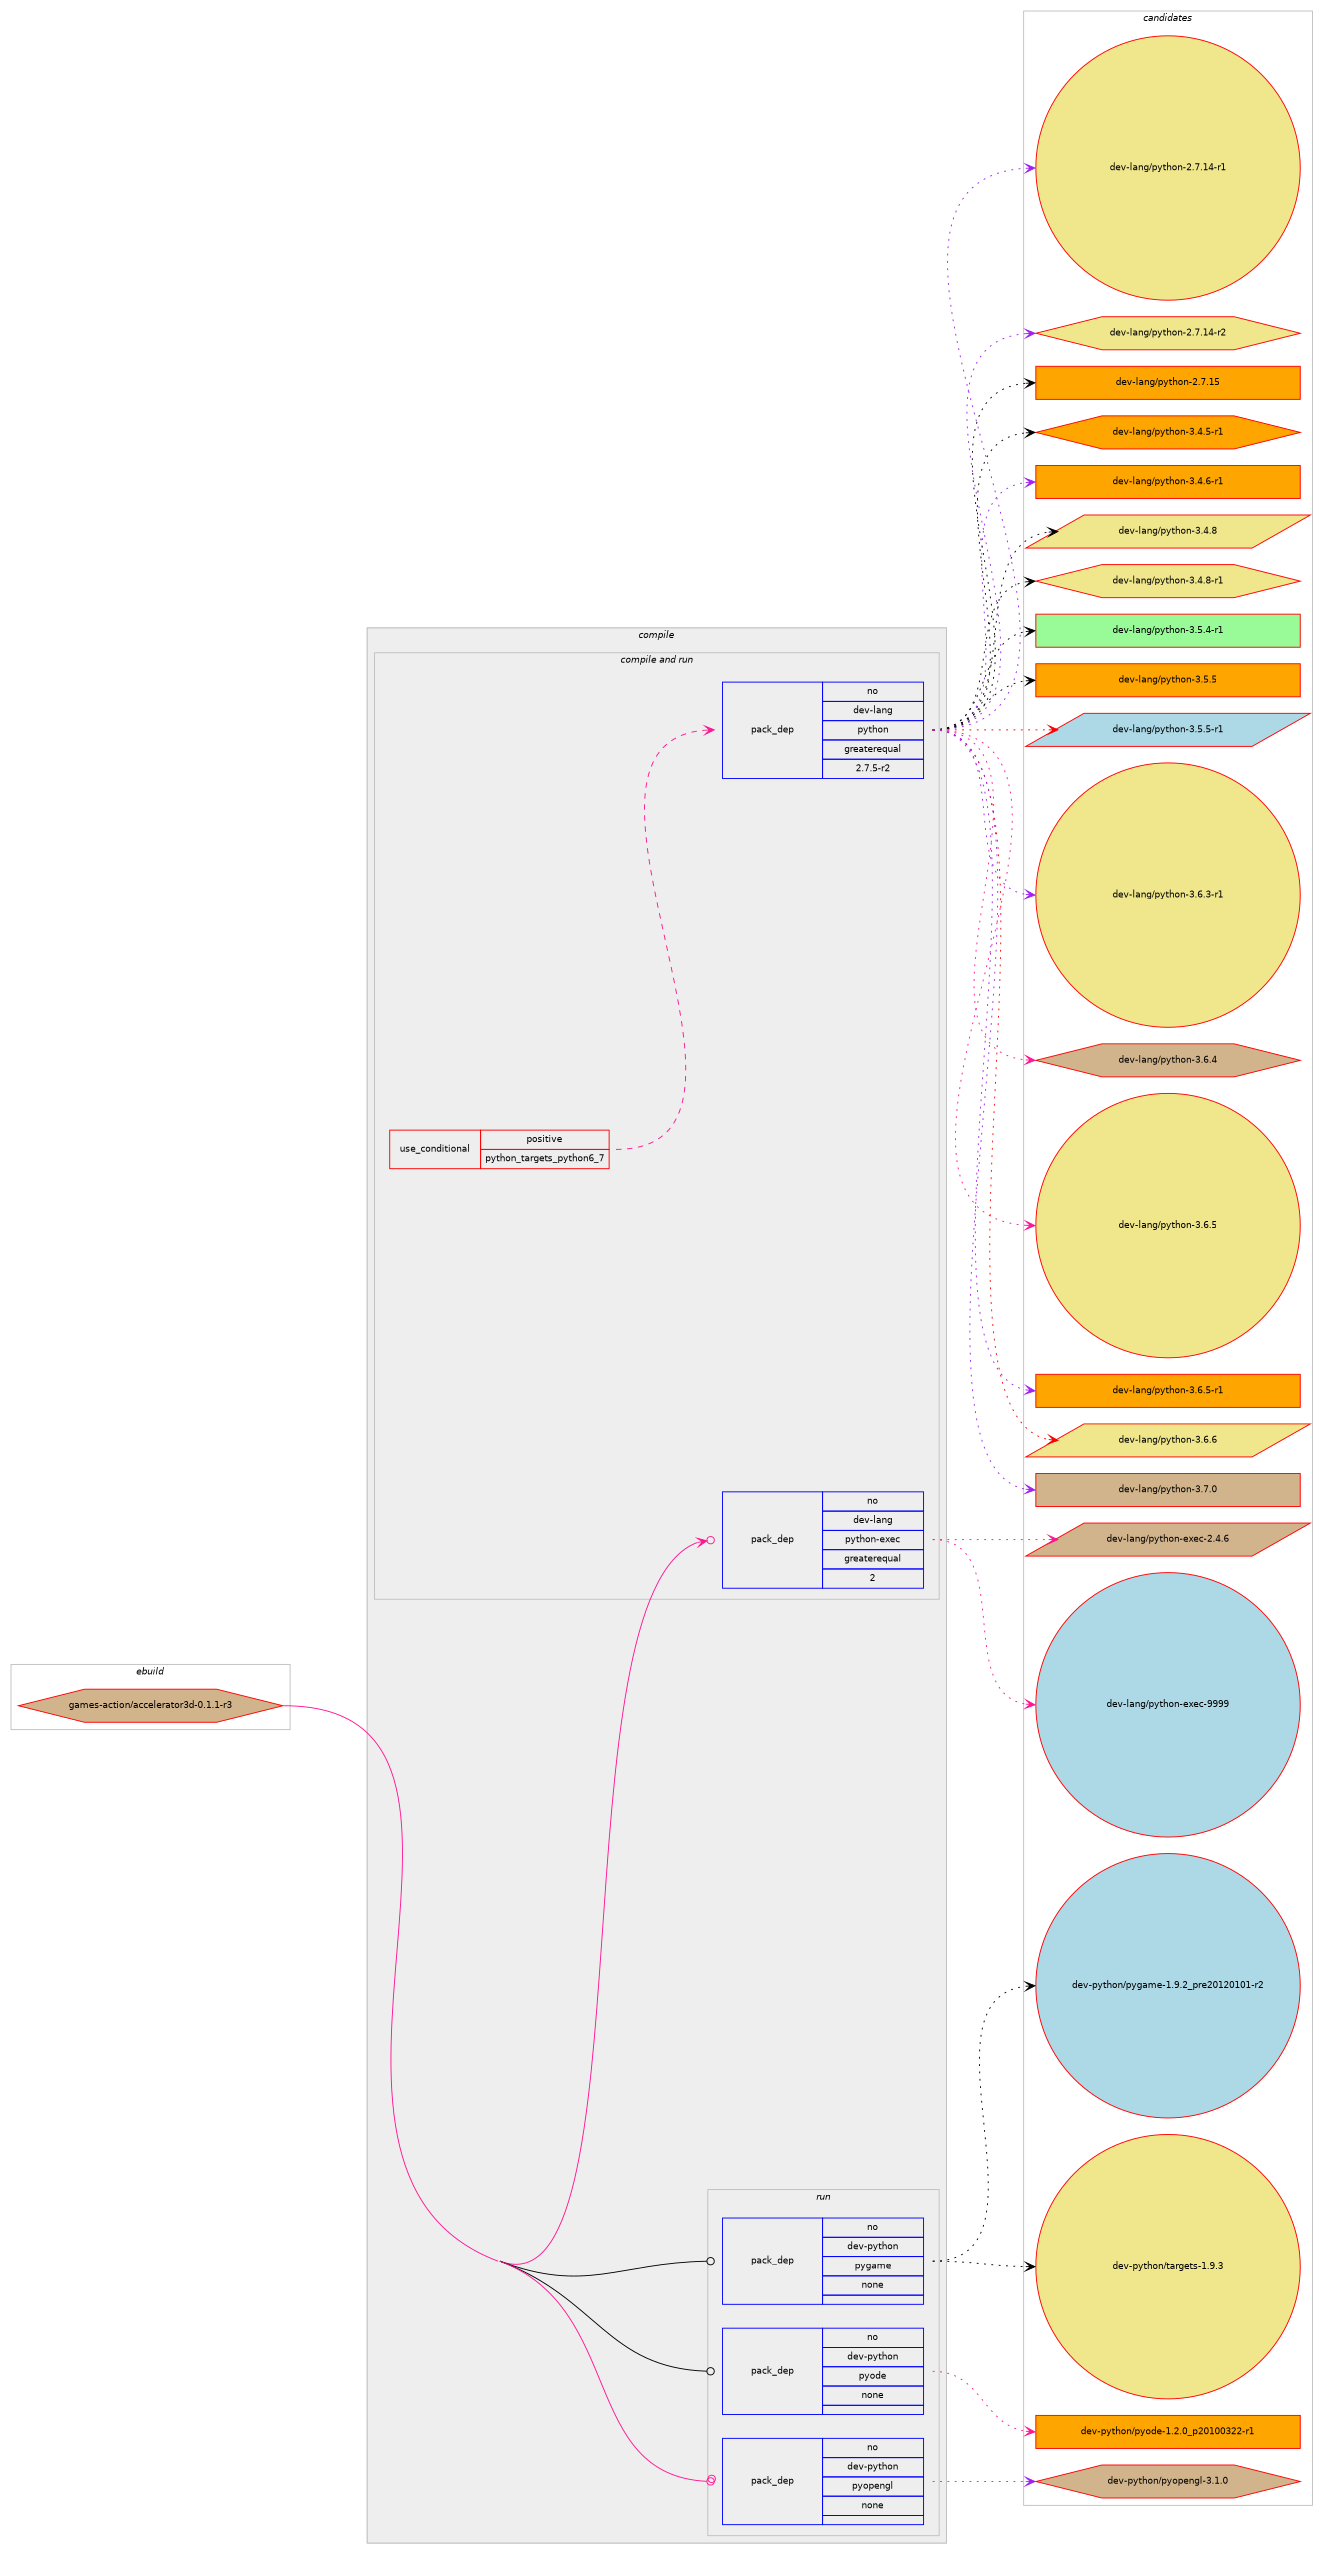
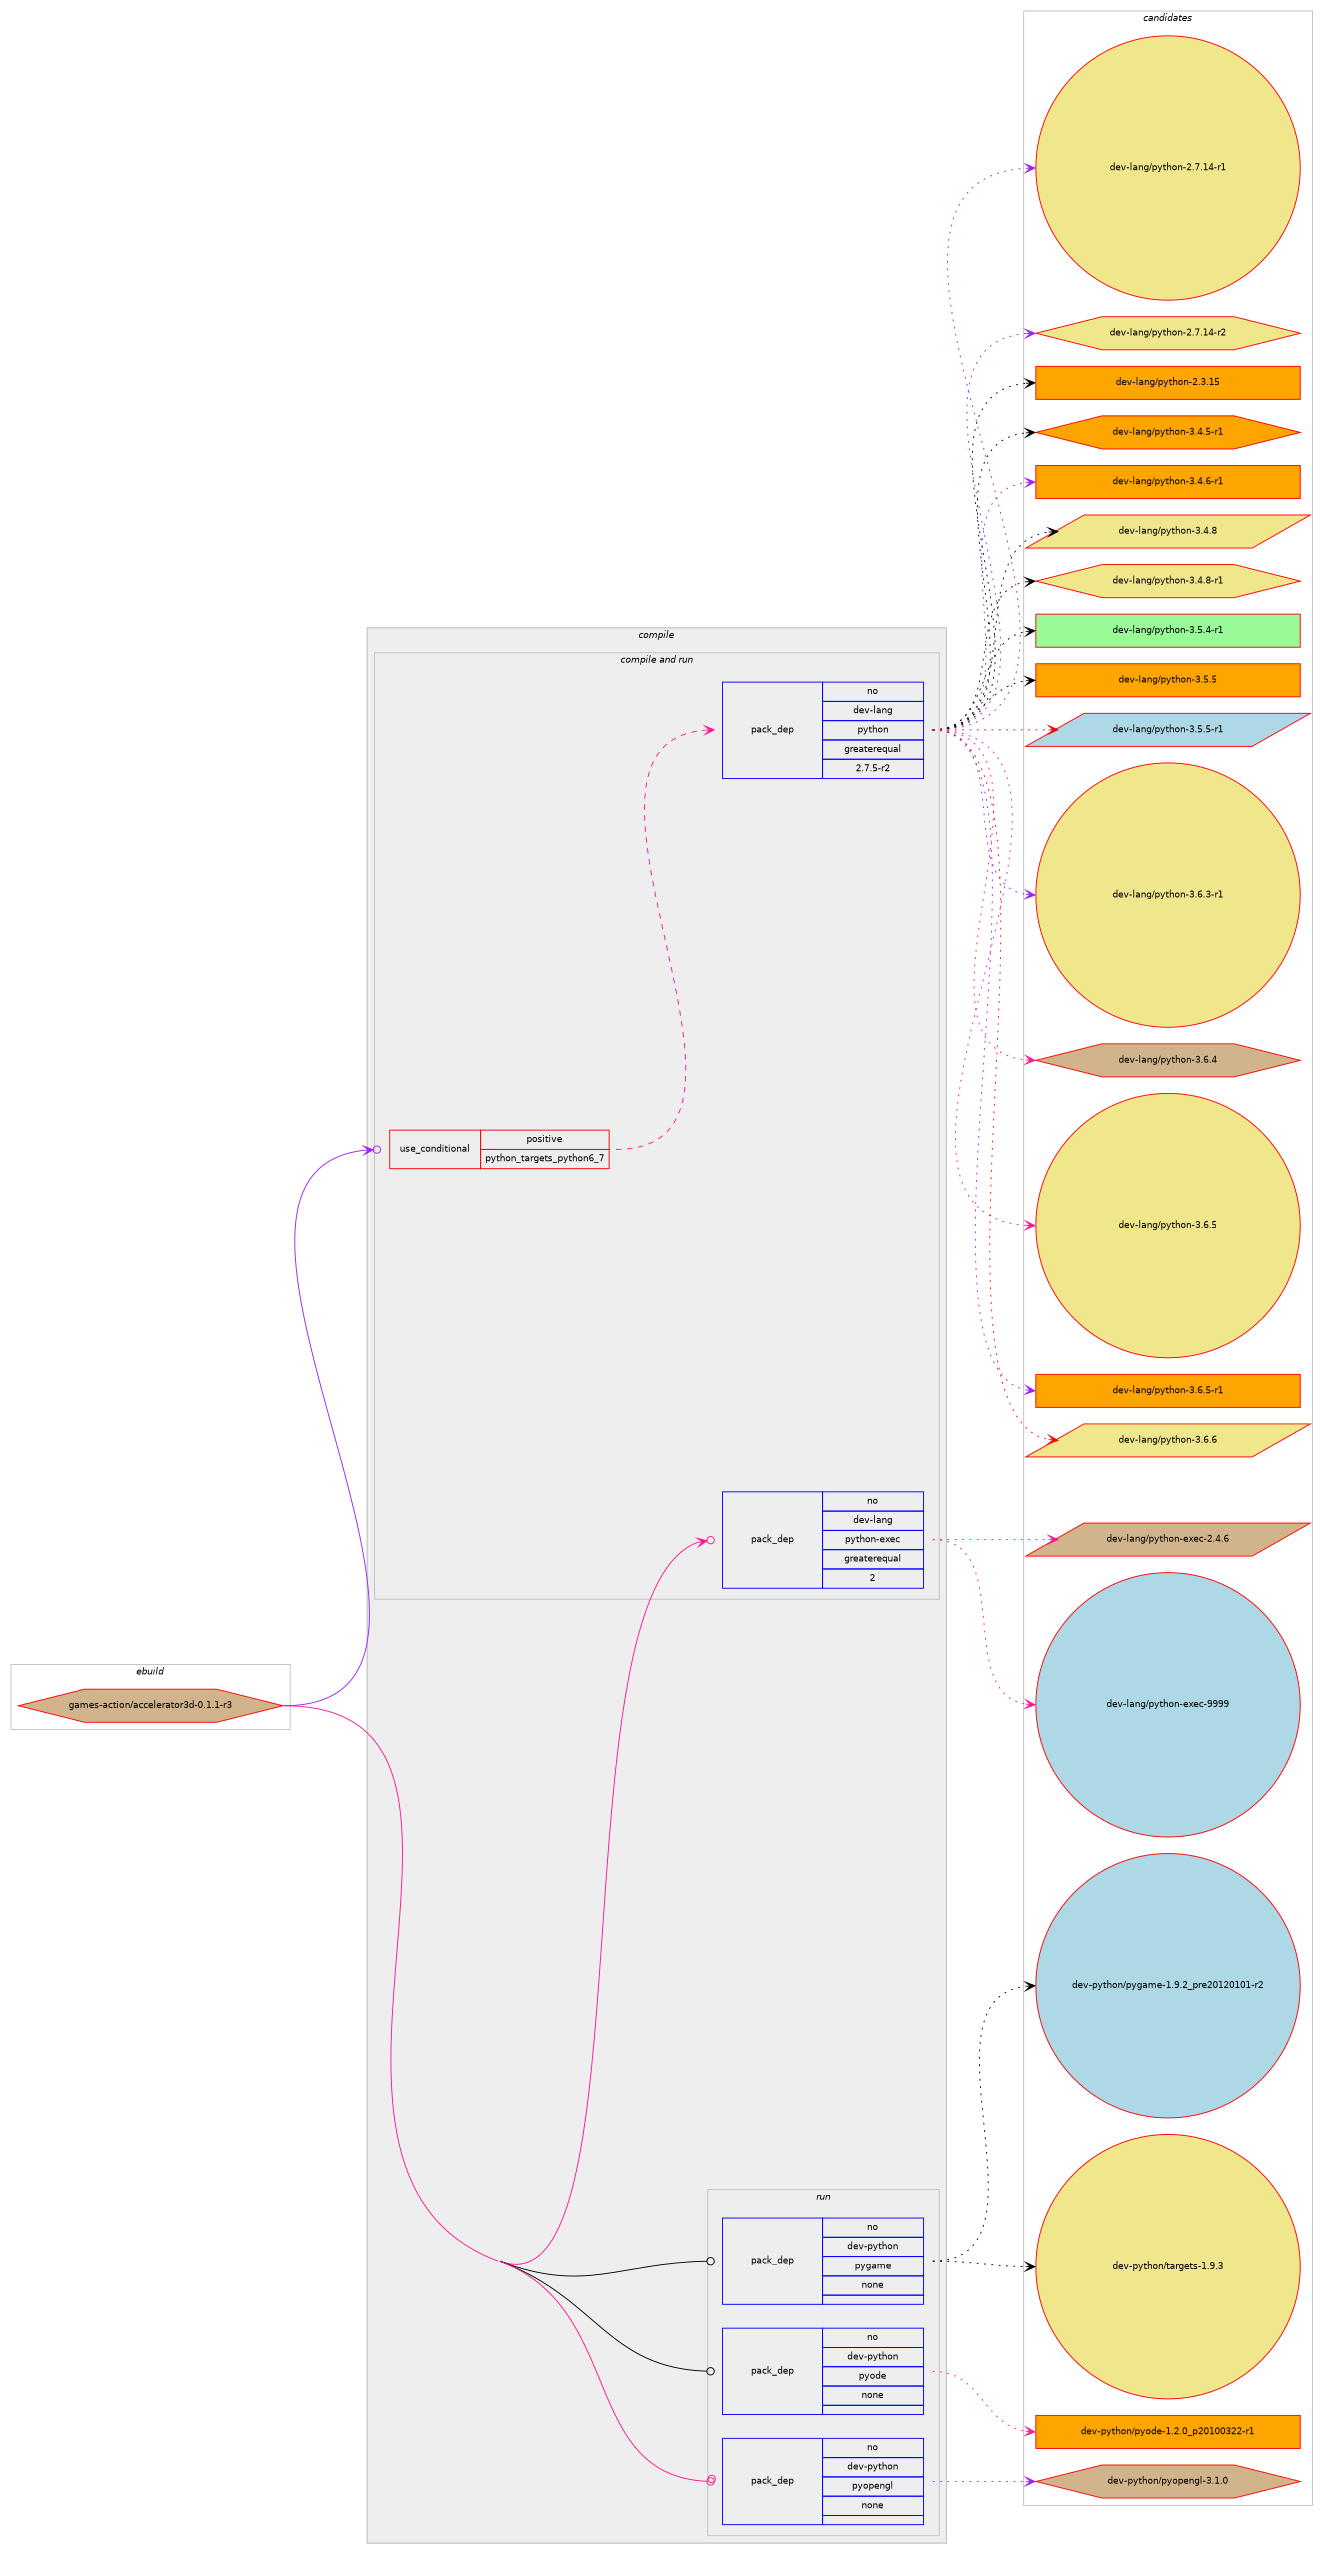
(1168, 383) -> (1168, 383)
none -> (334, 1435)
(1168, 1490) -> none
